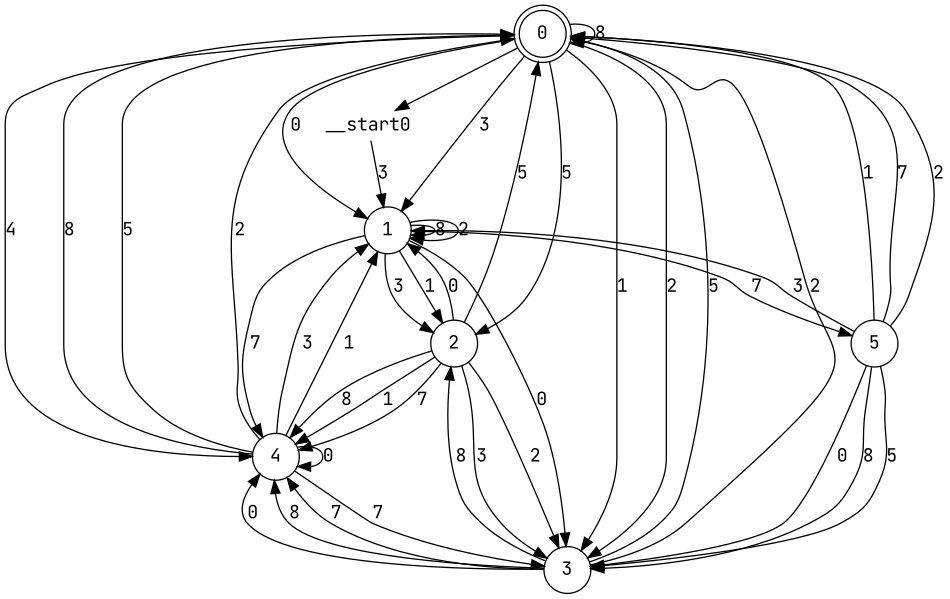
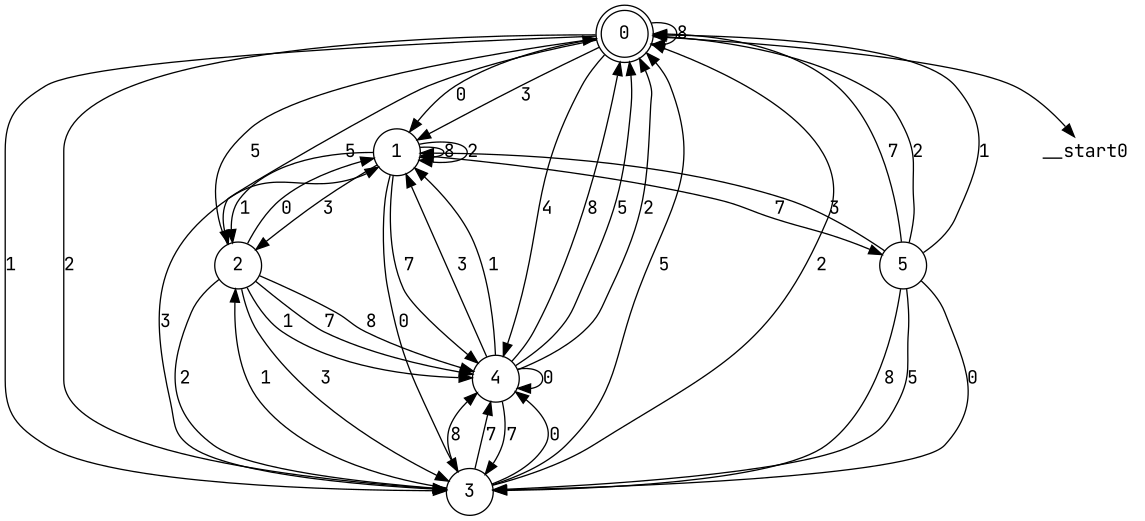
(376, 167) -> (165, 373)
(461, 457) -> (266, 379)
